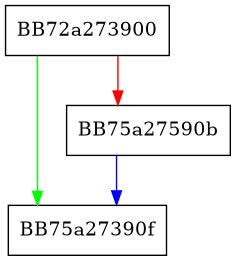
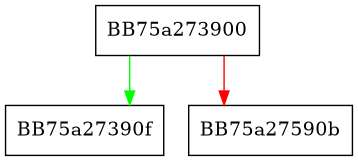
(87, 31) -> (178, 31)
(117, 173) -> none
